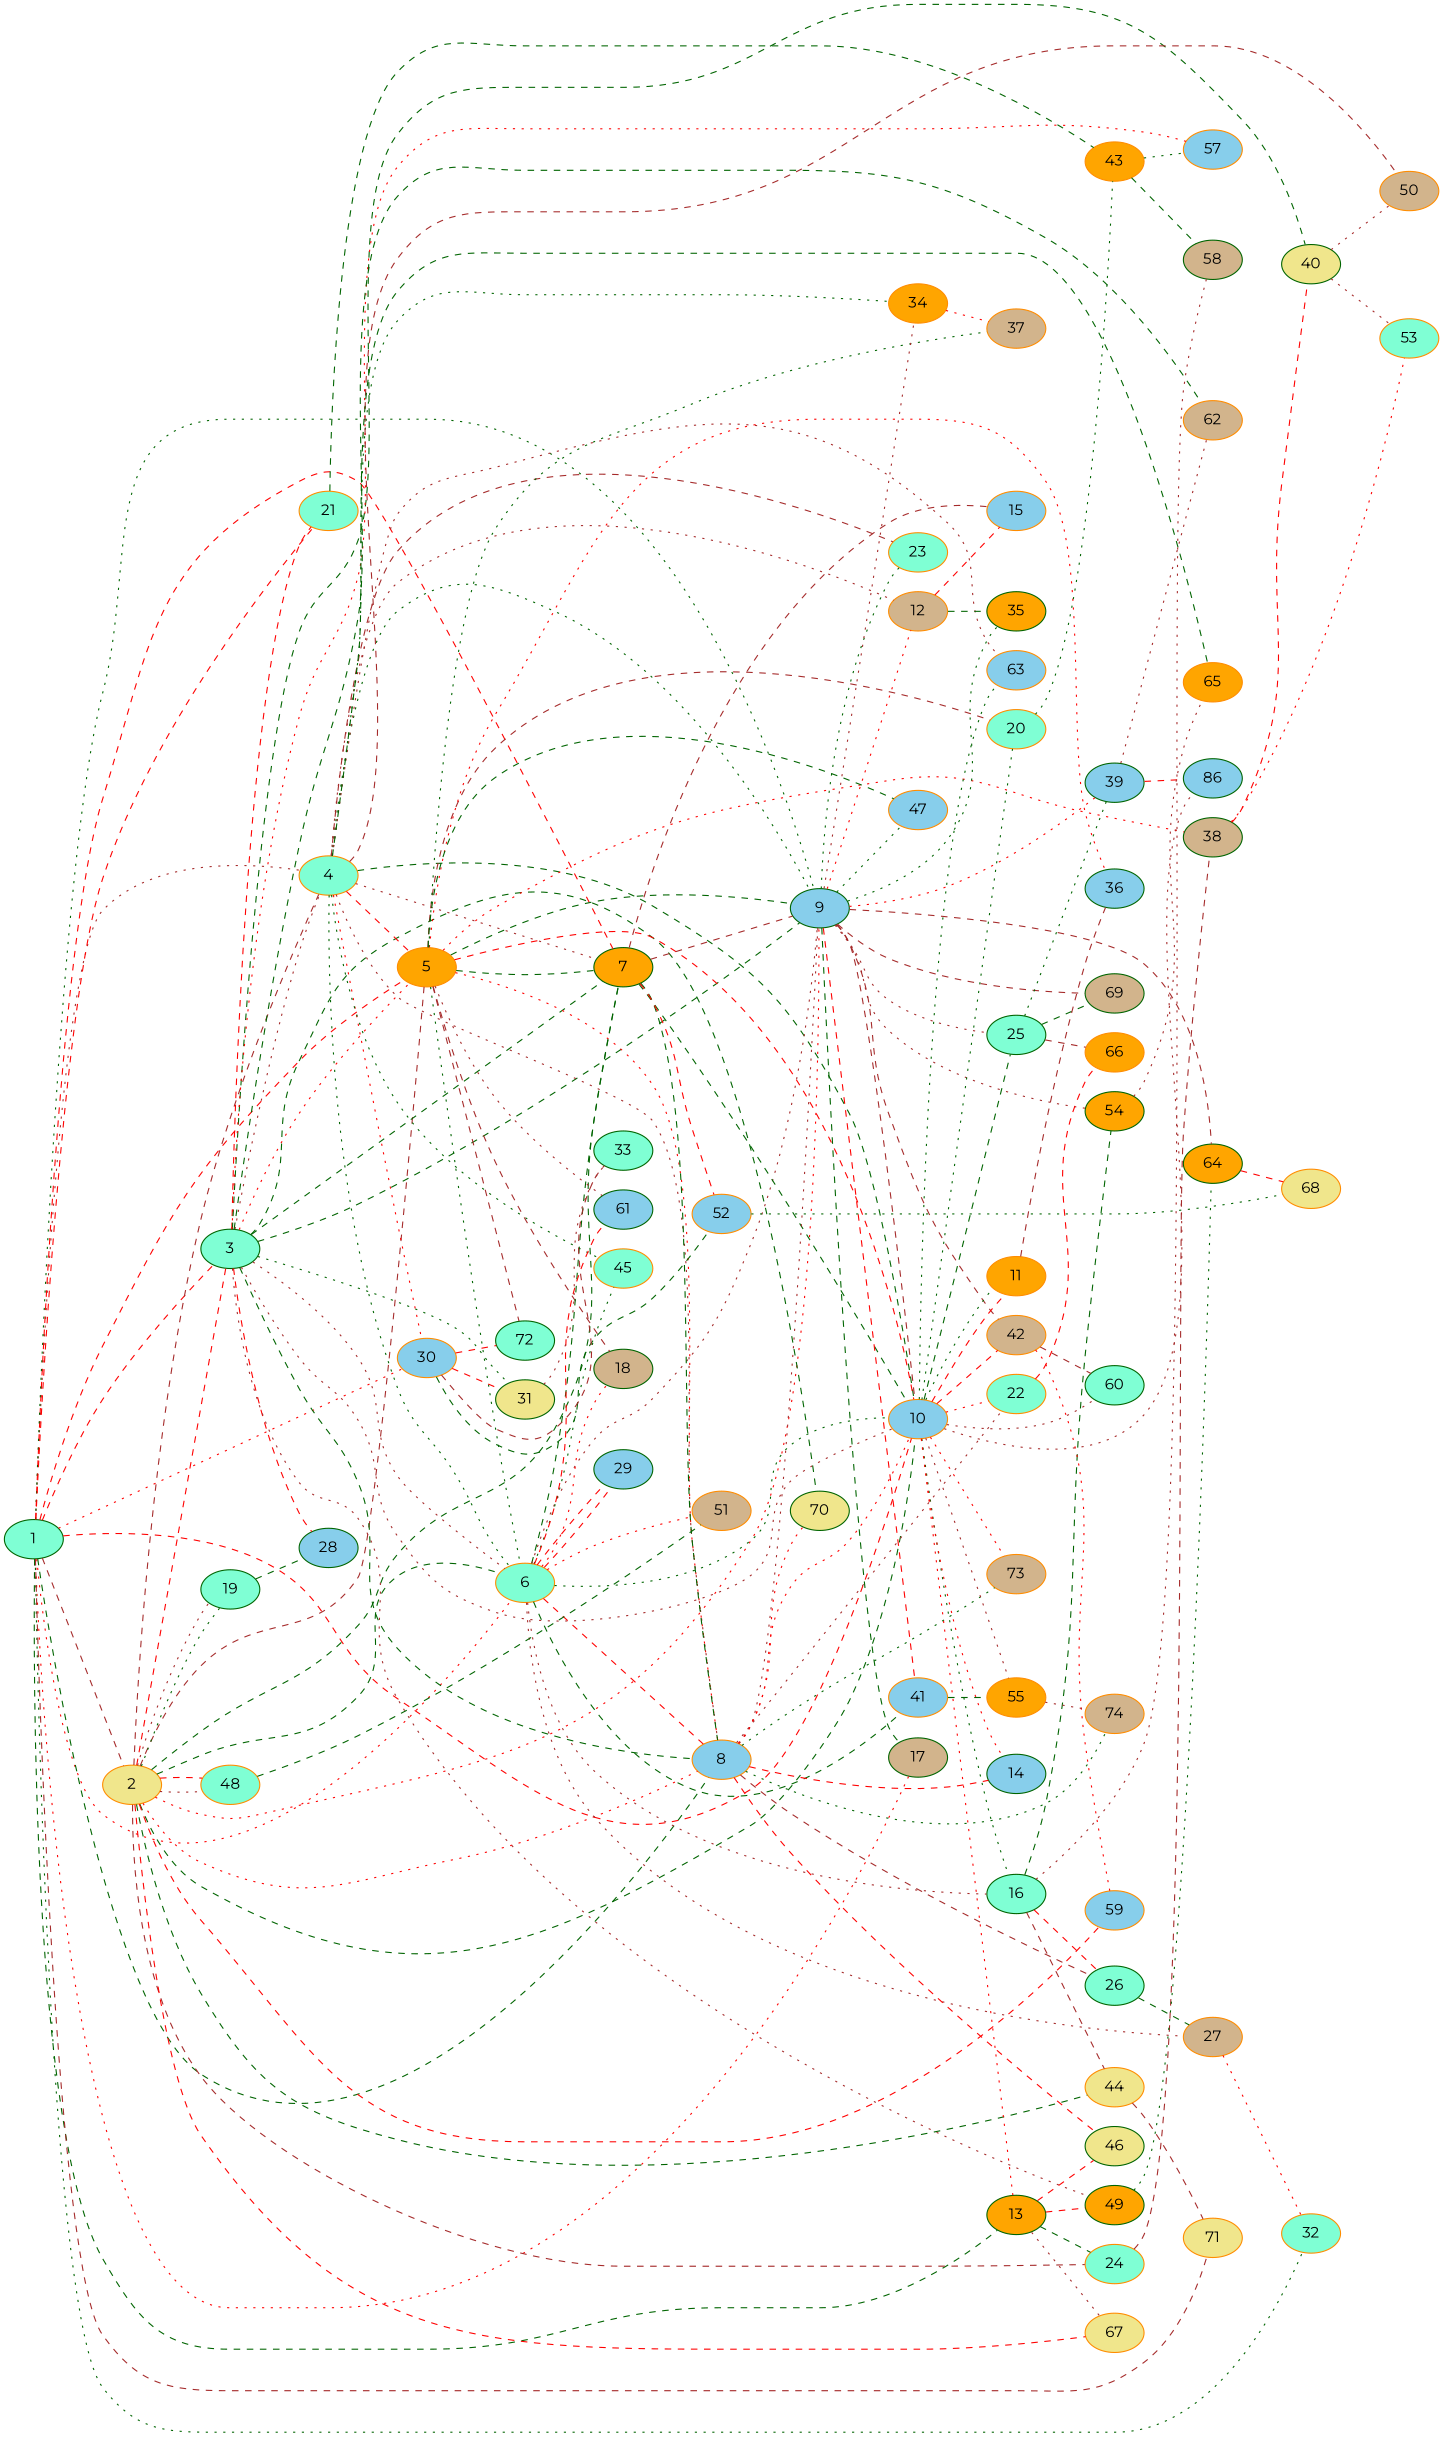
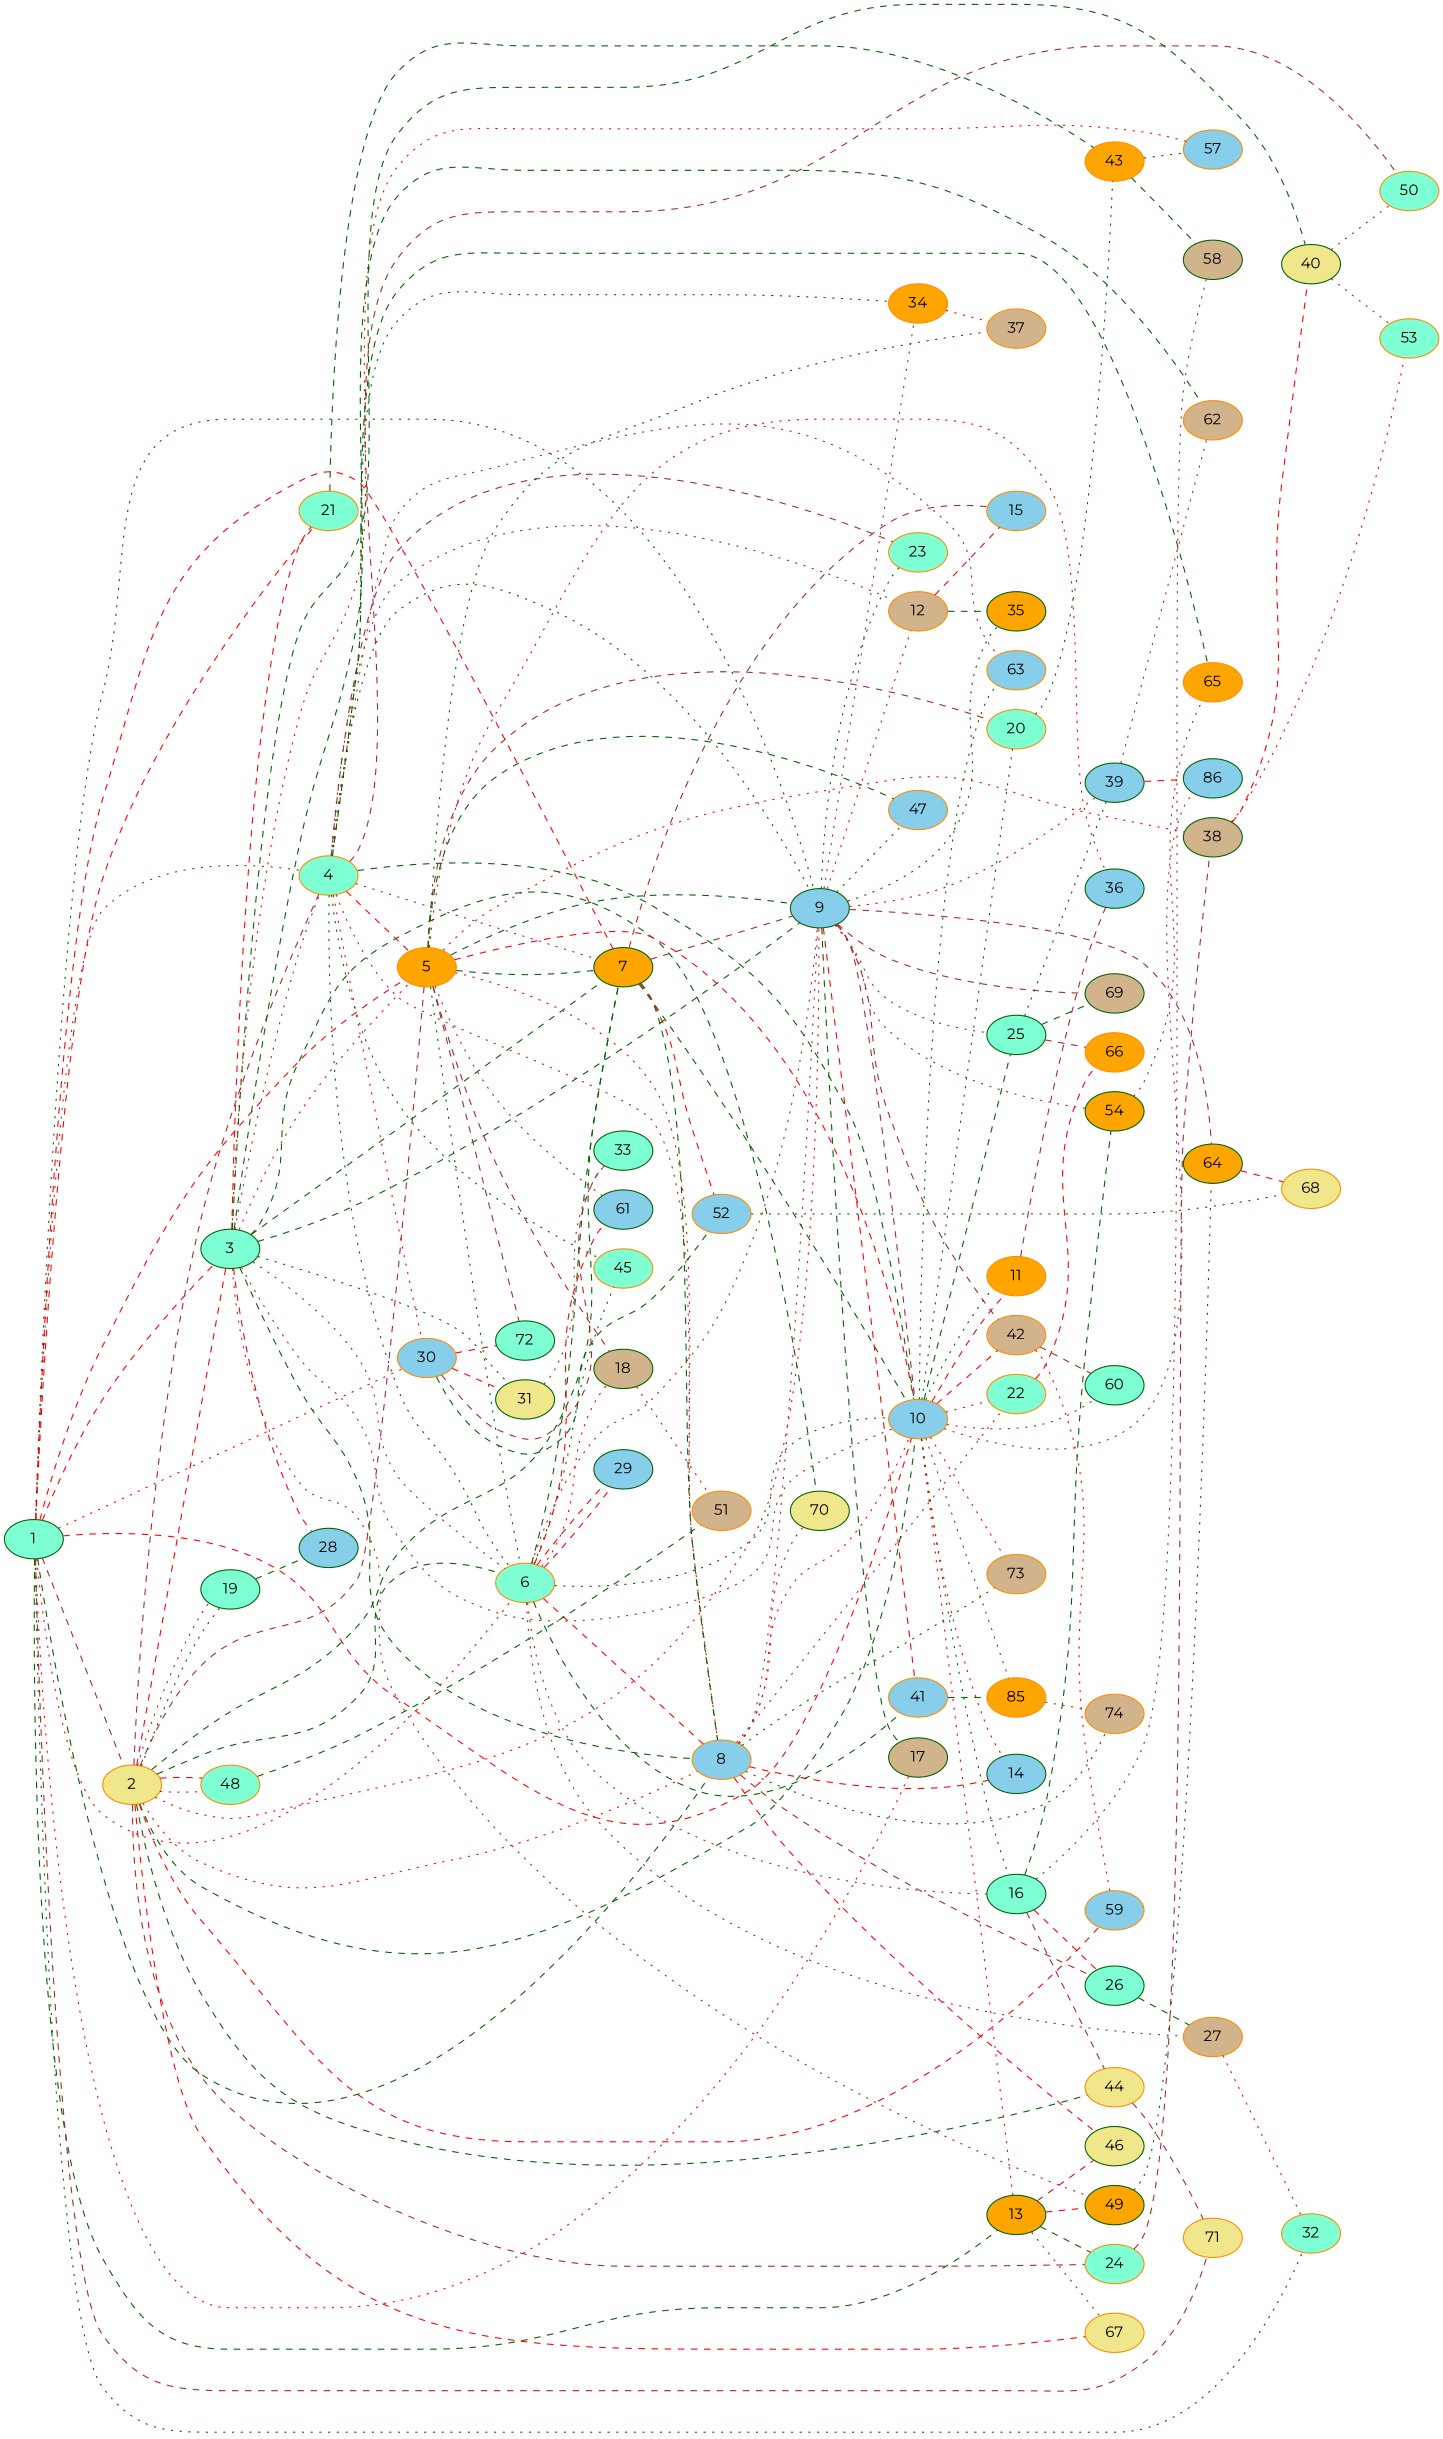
(1409, 191) -> (1409, 191)
(618, 1537) -> (672, 1440)
(1016, 1697) -> (1016, 1697)
